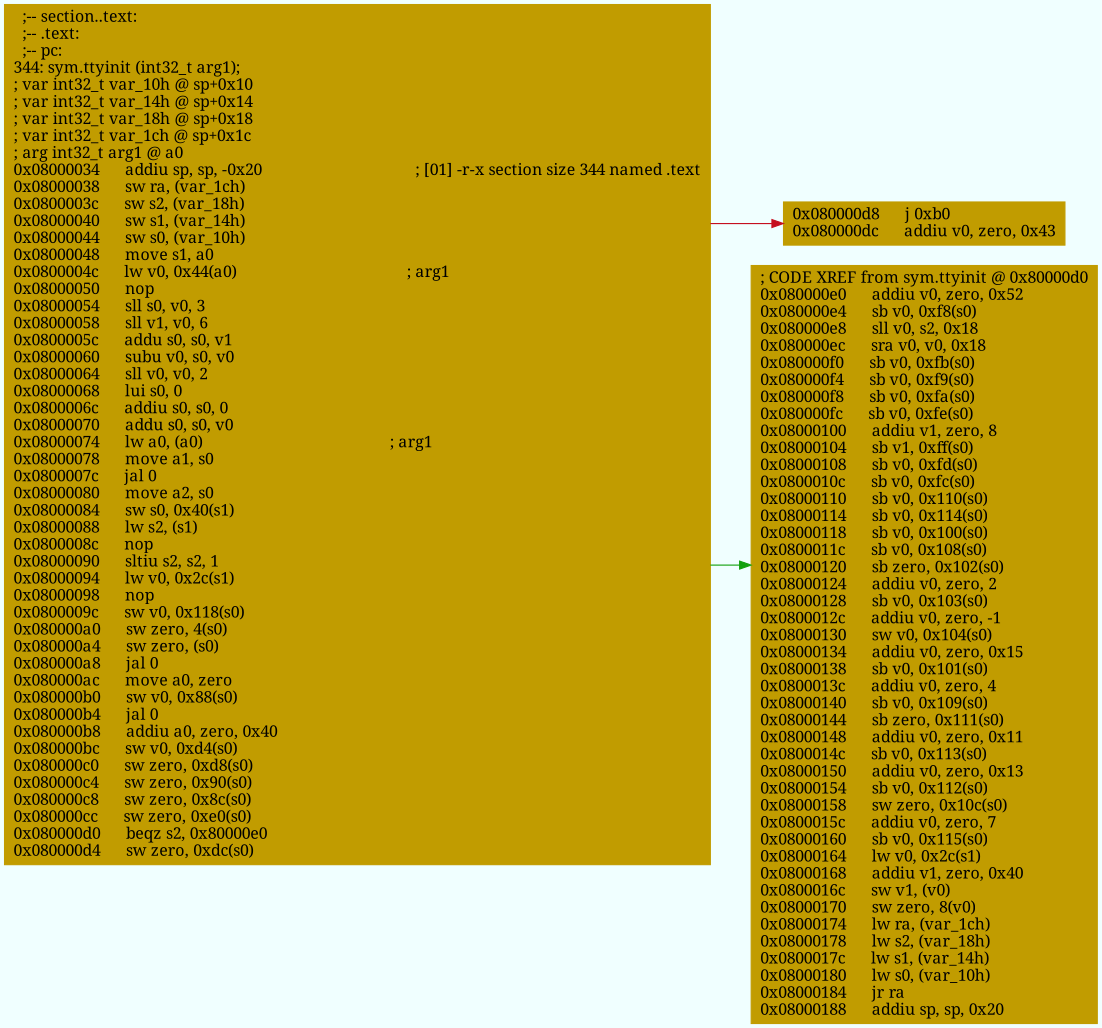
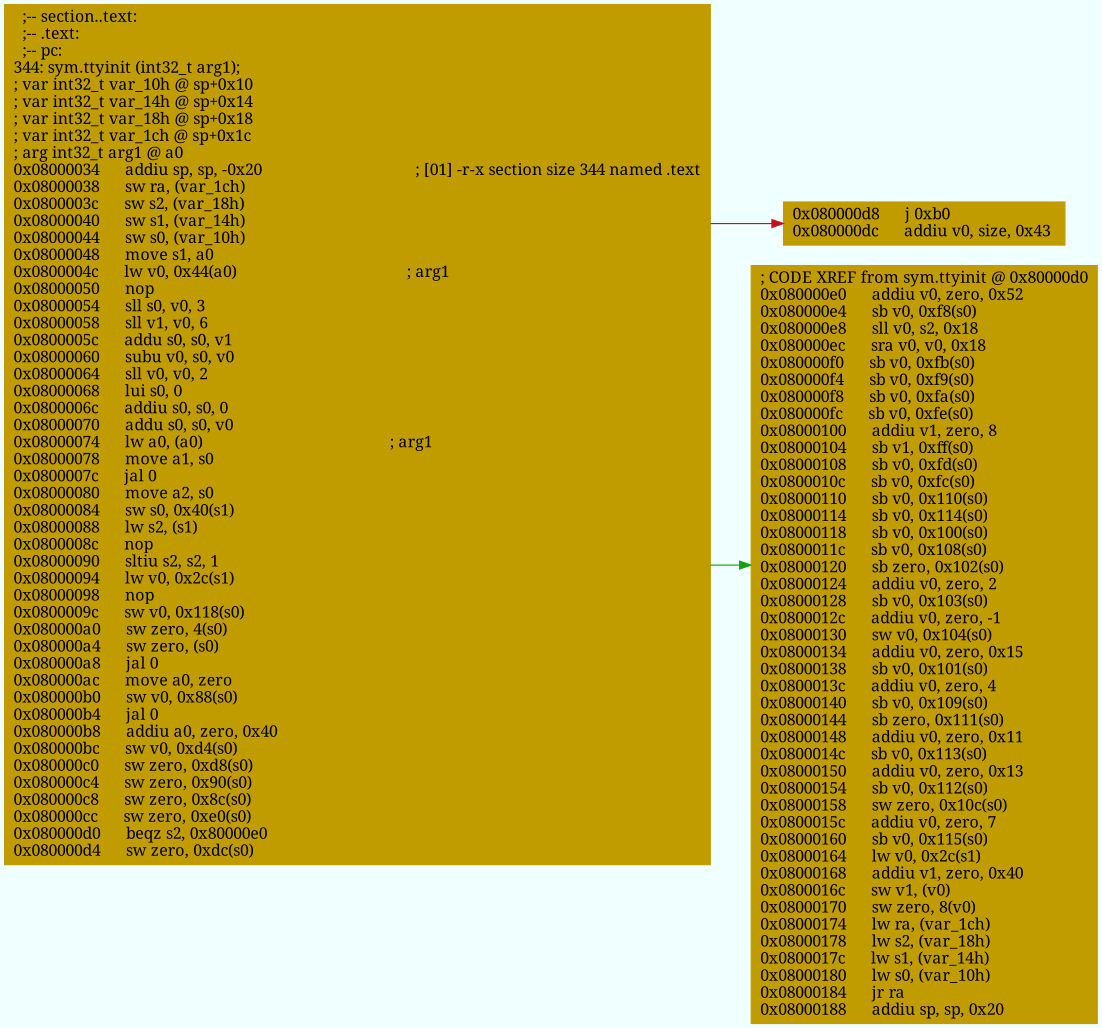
(924, 224) -> (924, 224)
